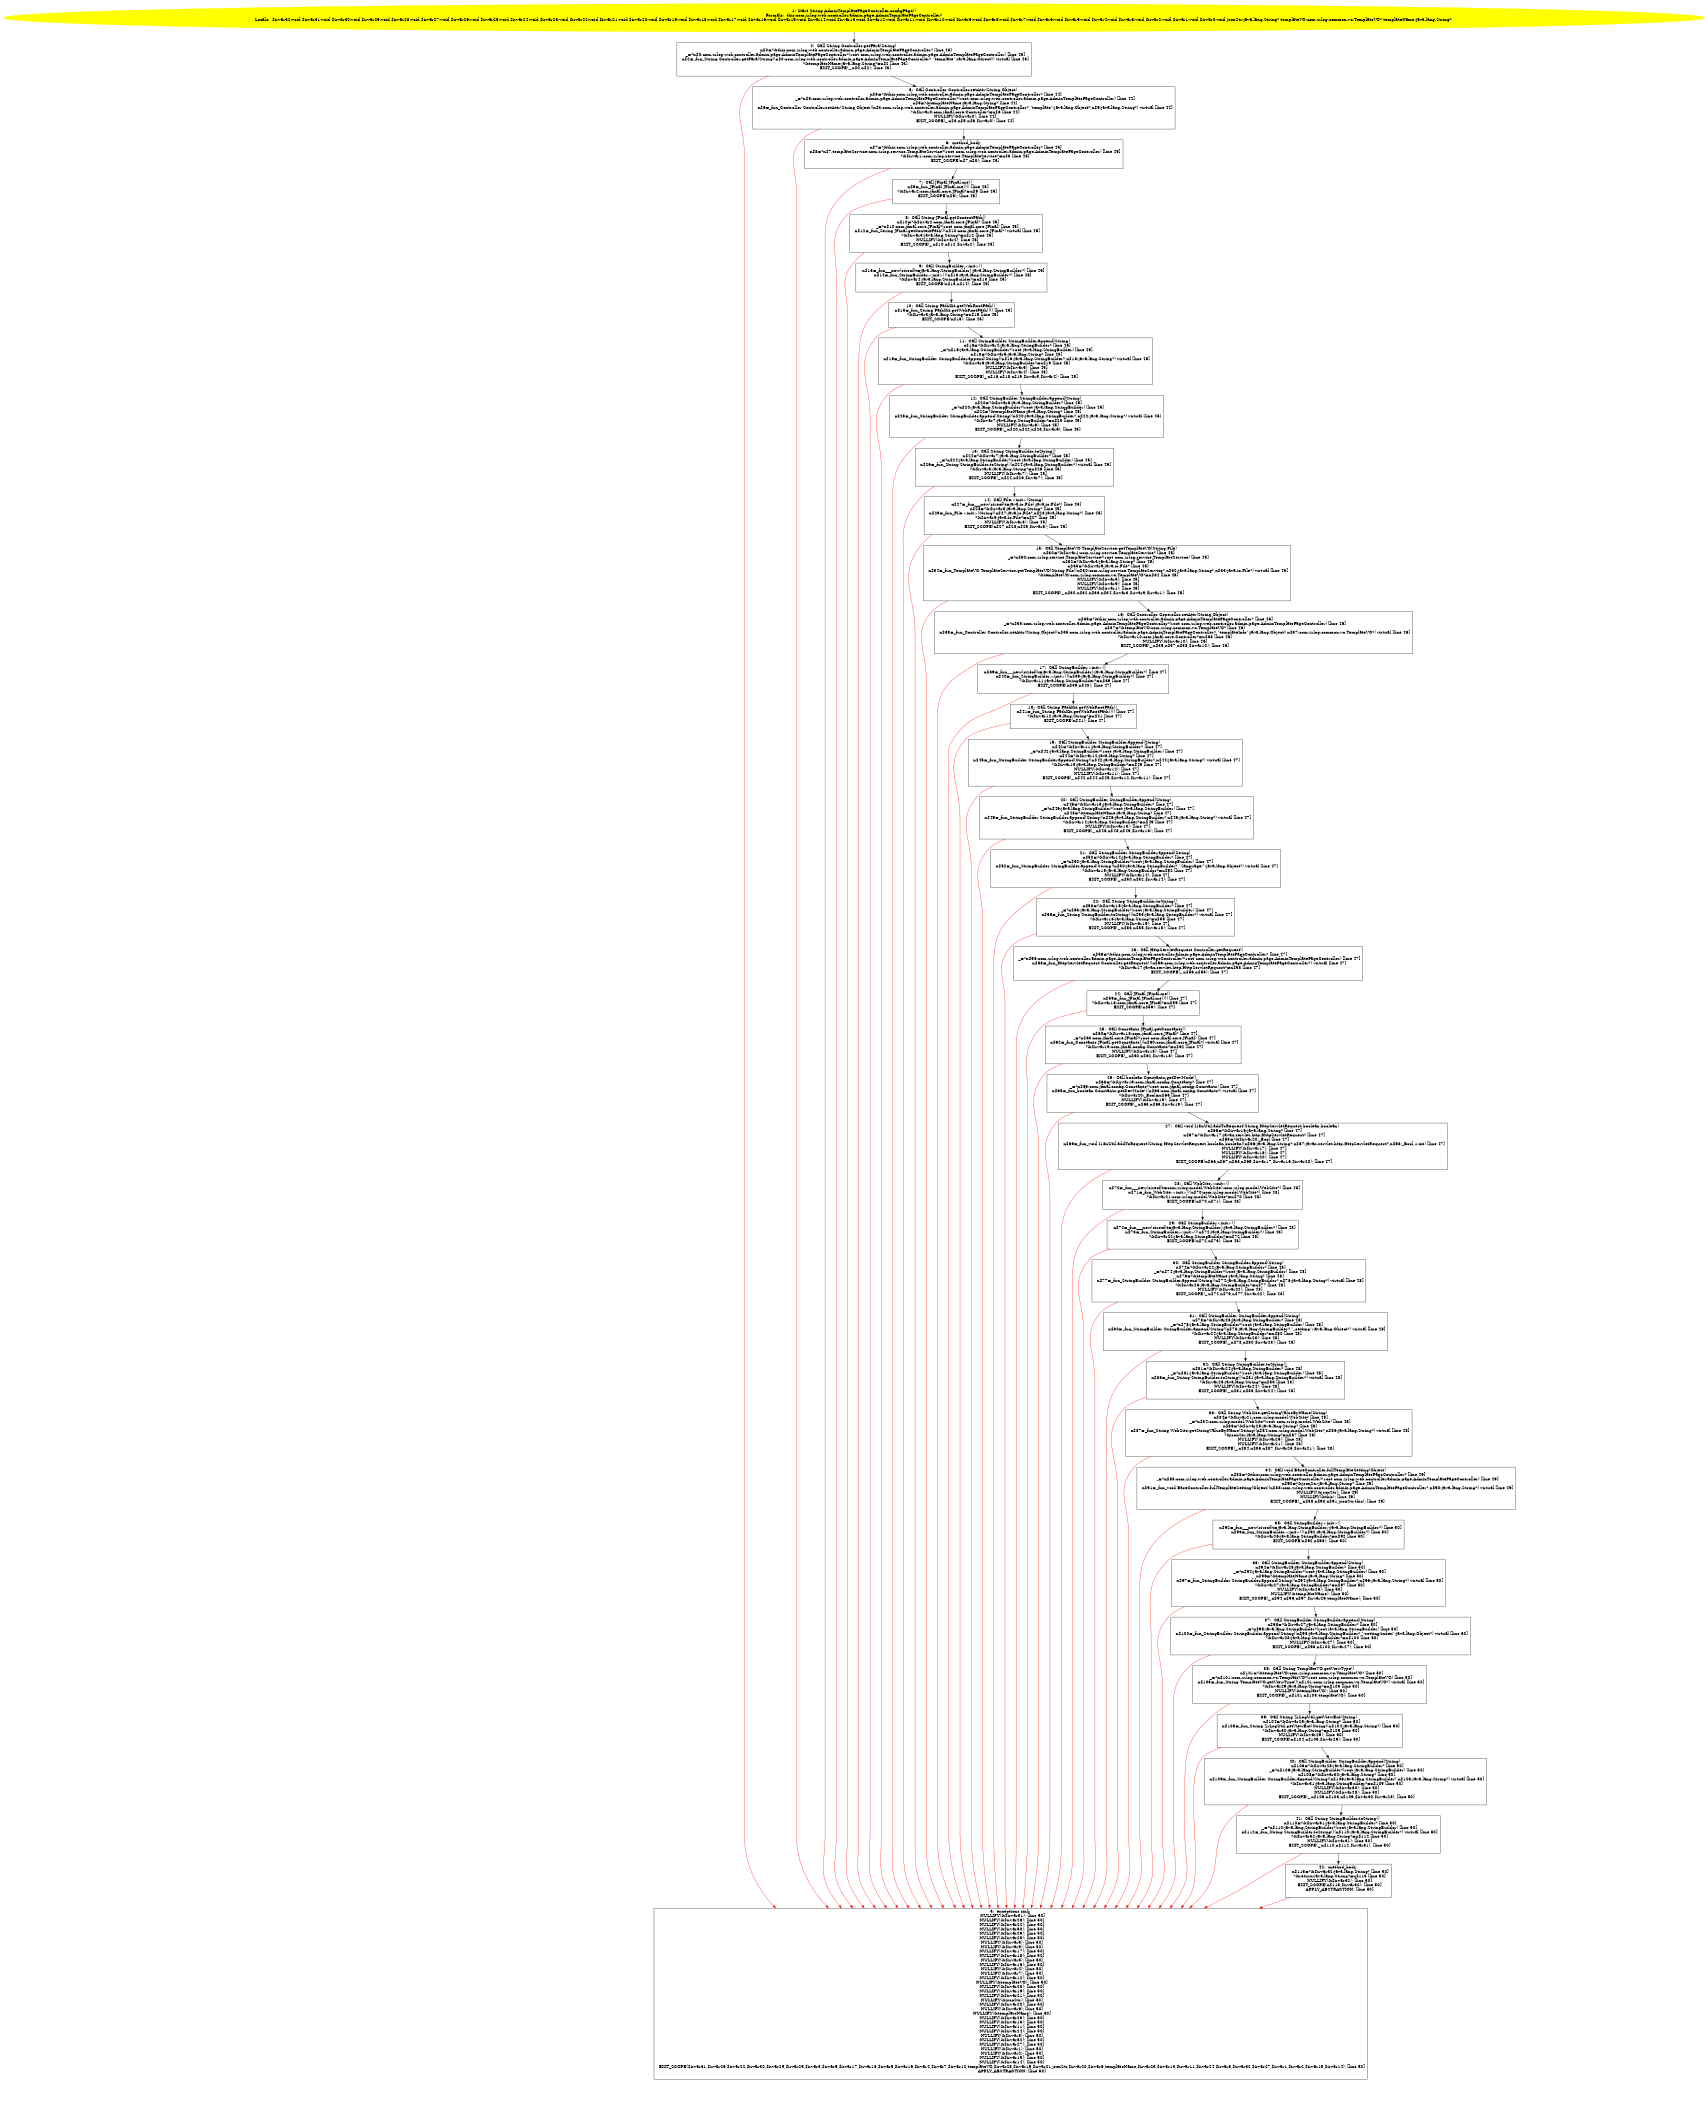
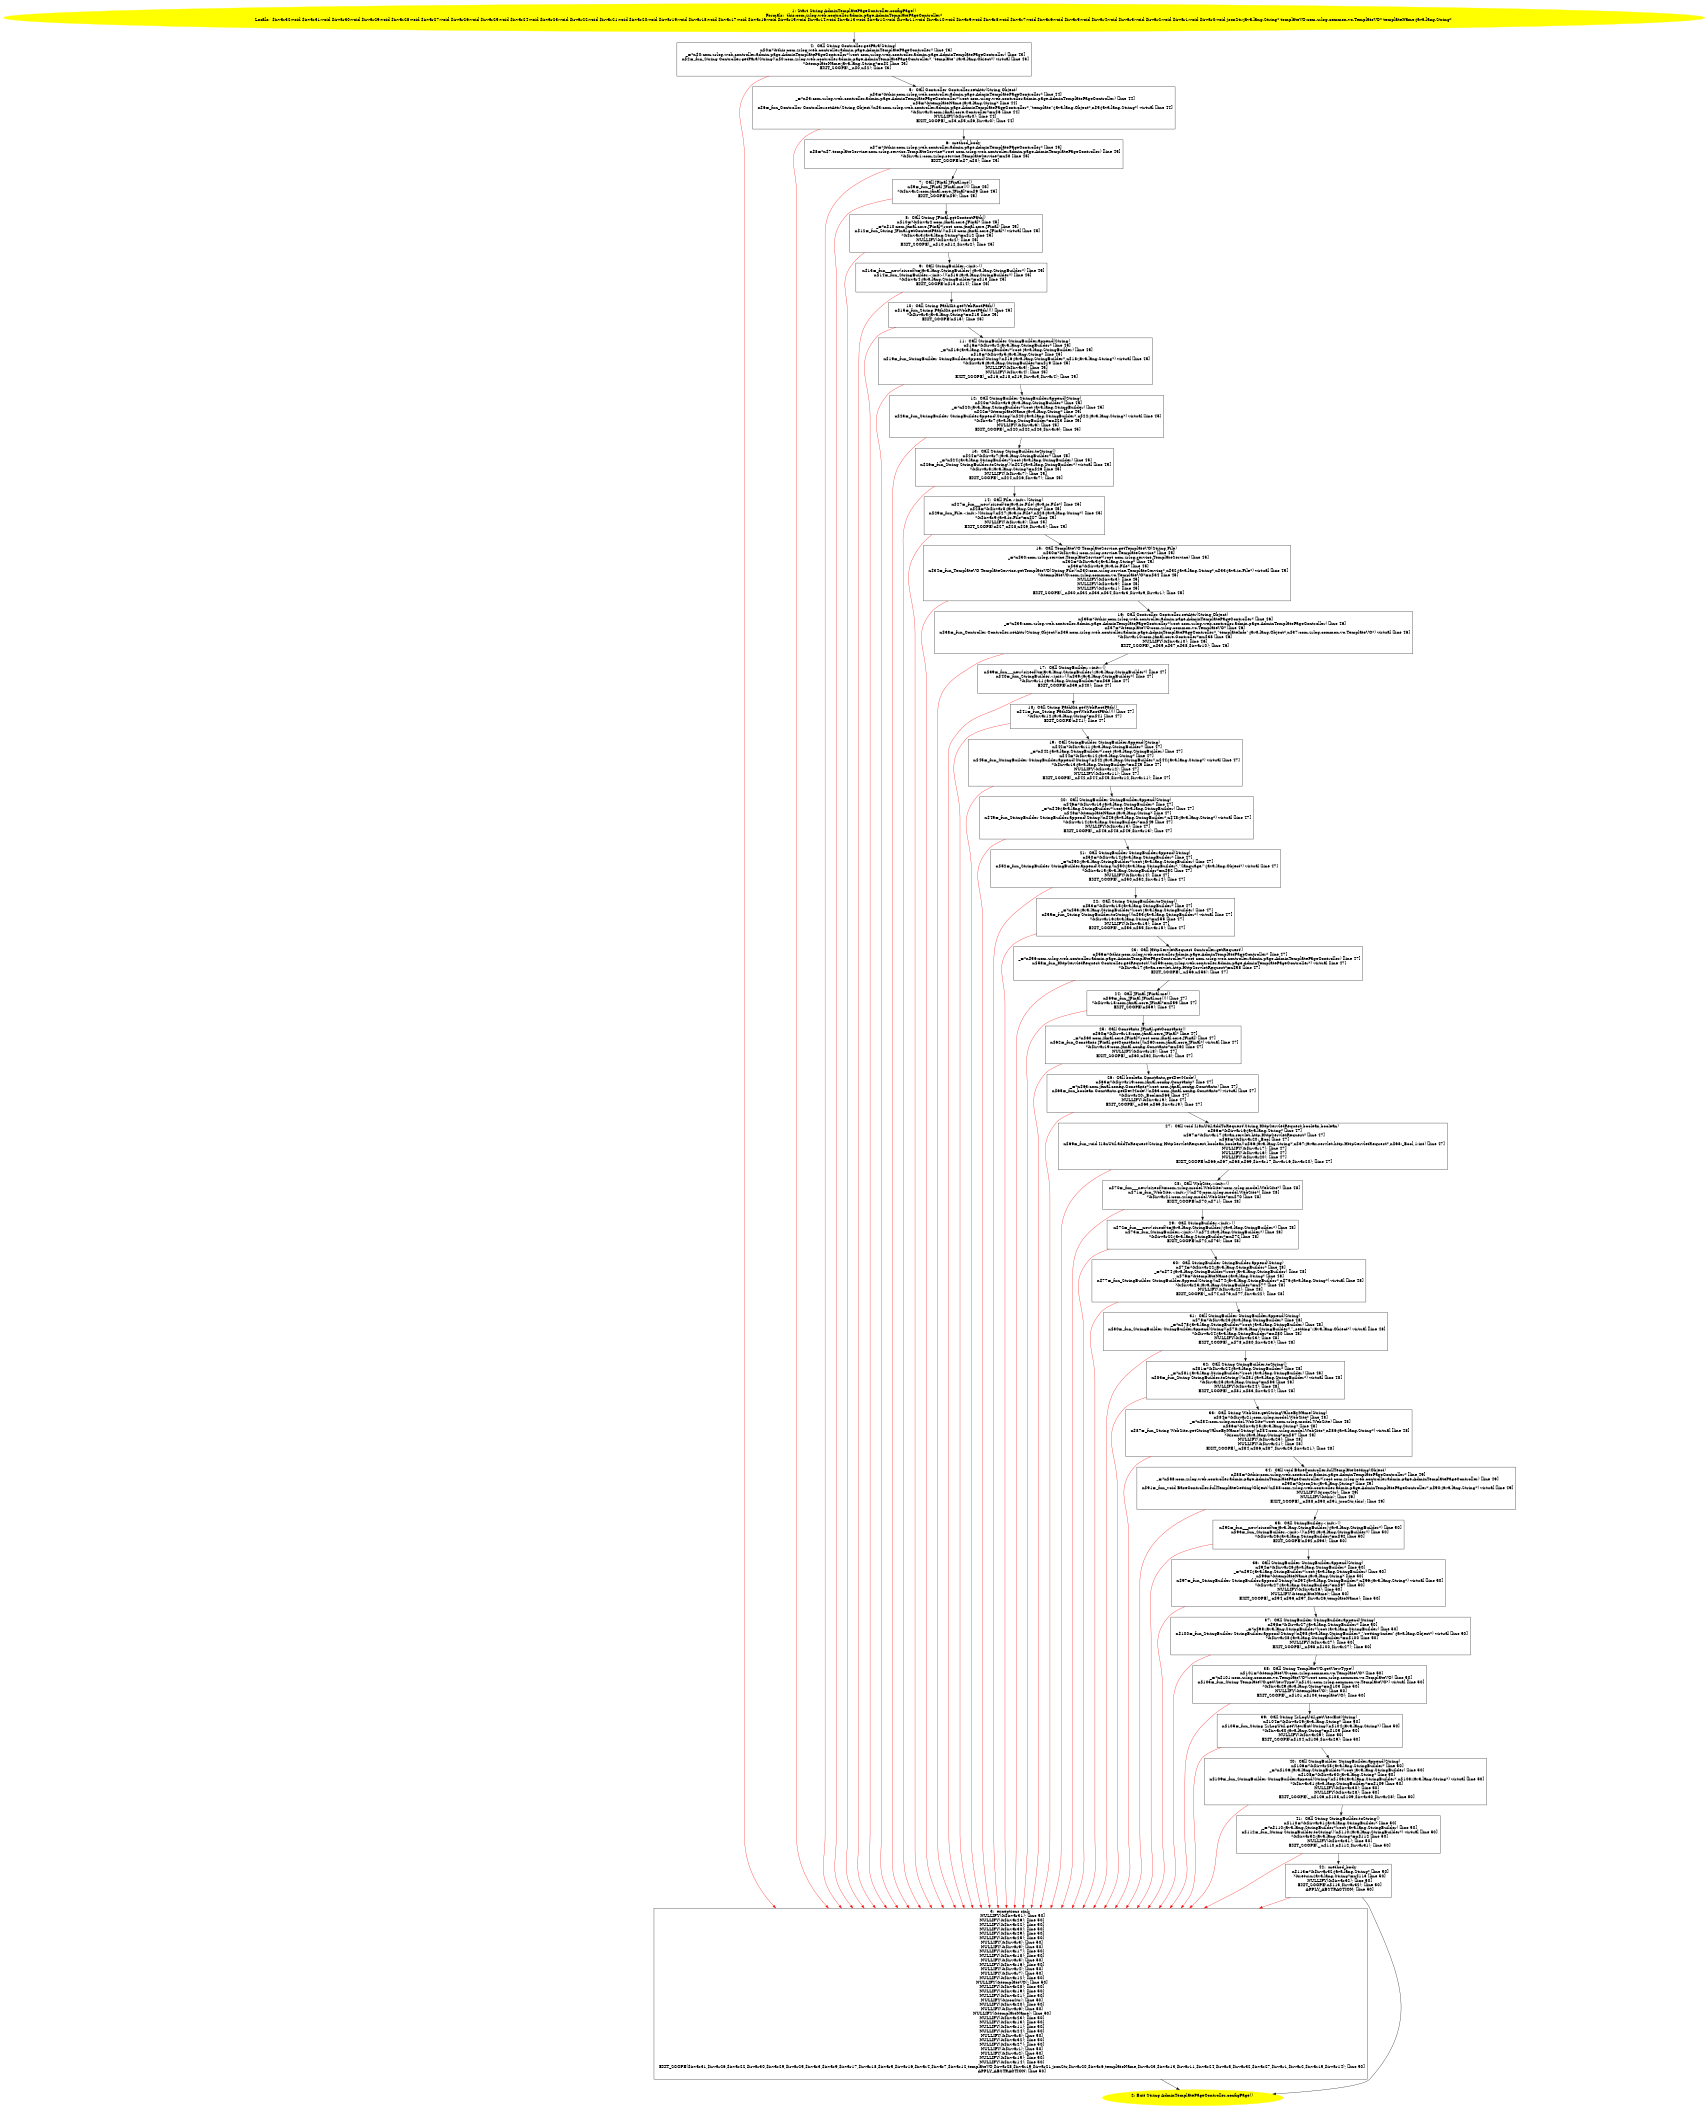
none -> (1193, 2098)
